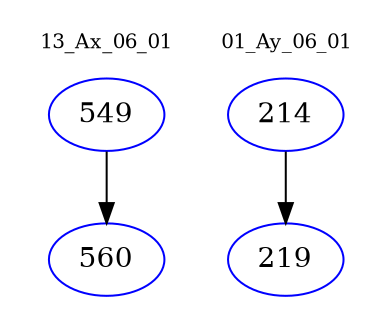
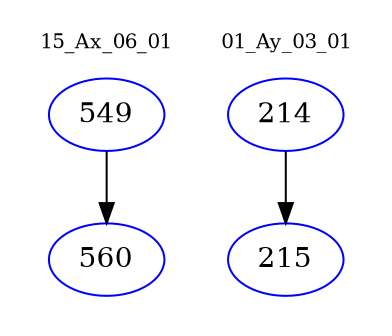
(107, 43) -> (107, 43)
(287, 43) -> (287, 43)
(286, 260) -> (286, 260)
